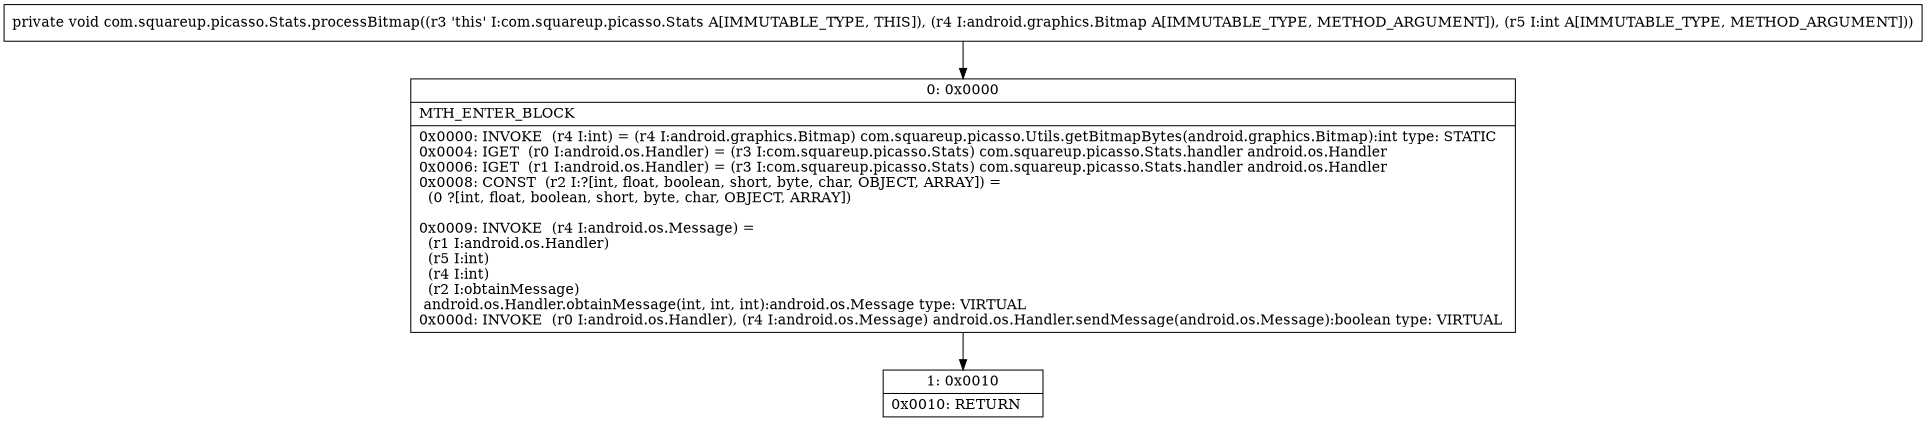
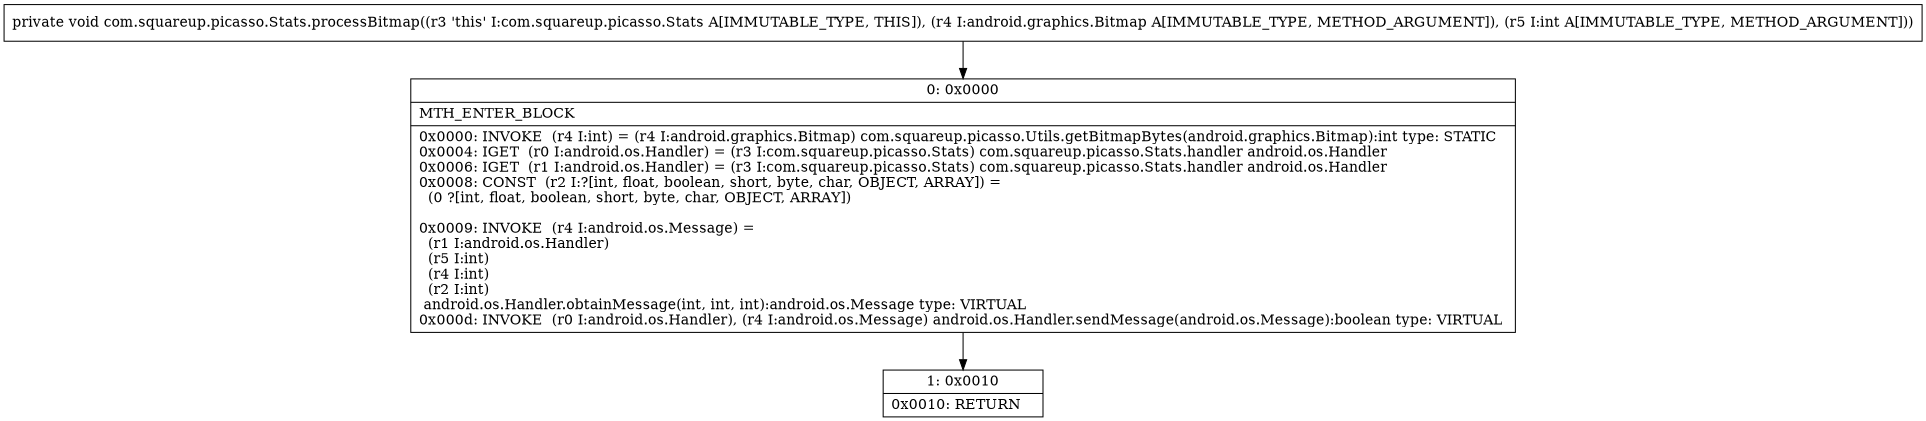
(499, 290) -> (455, 290)
